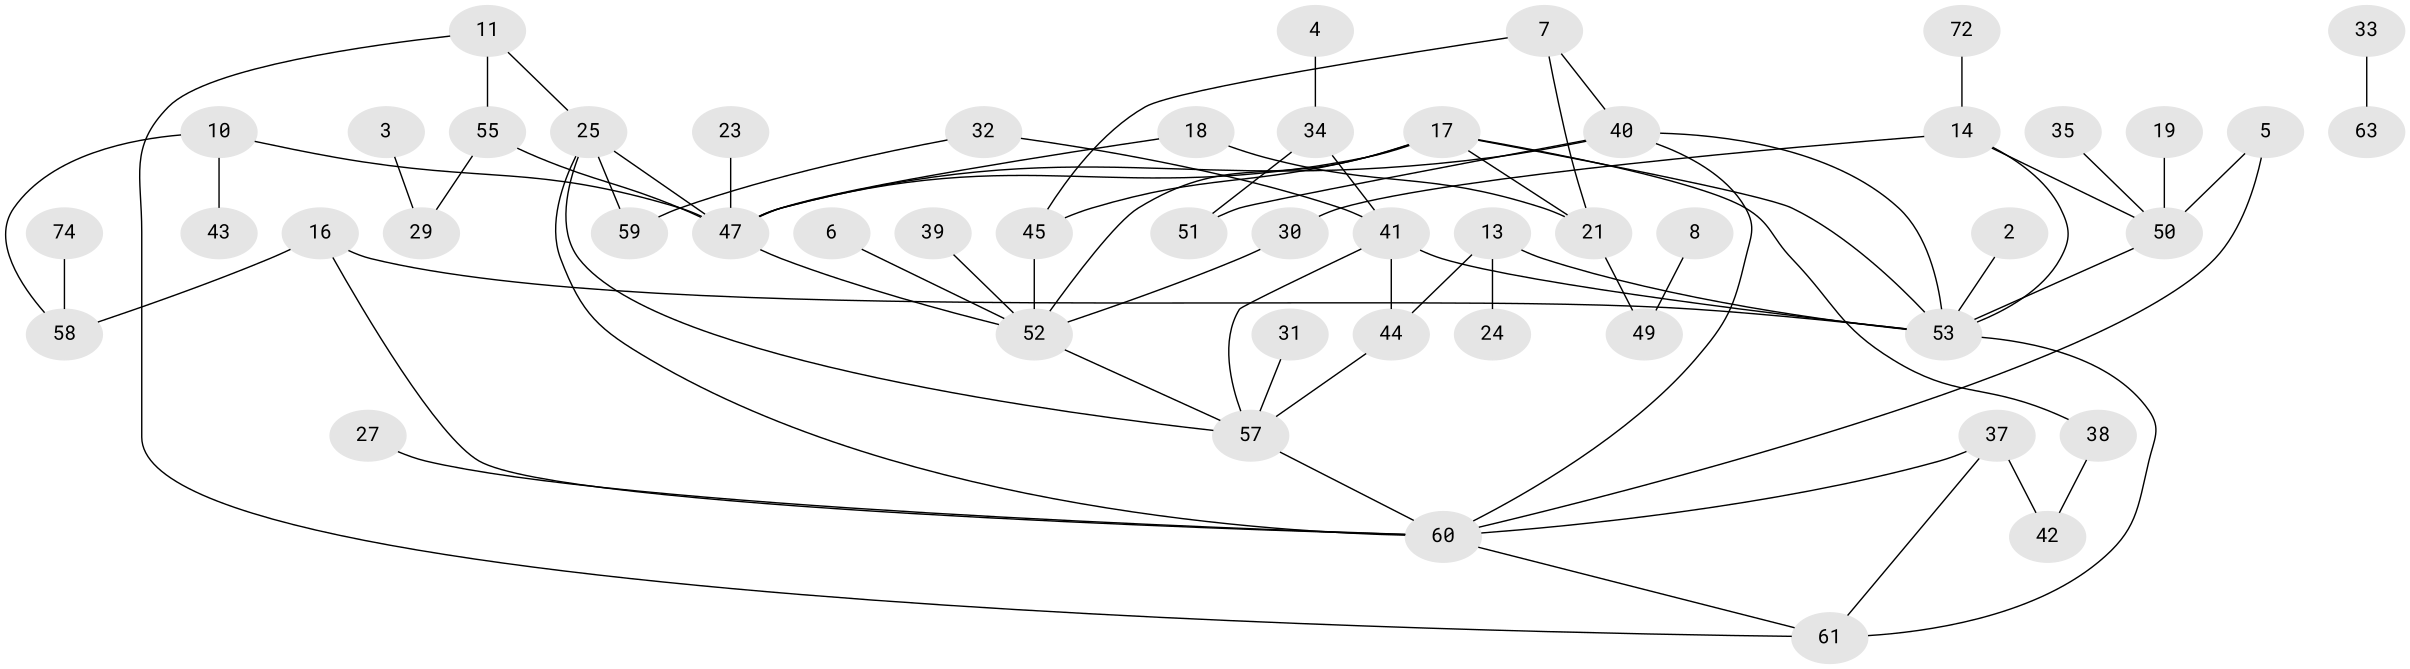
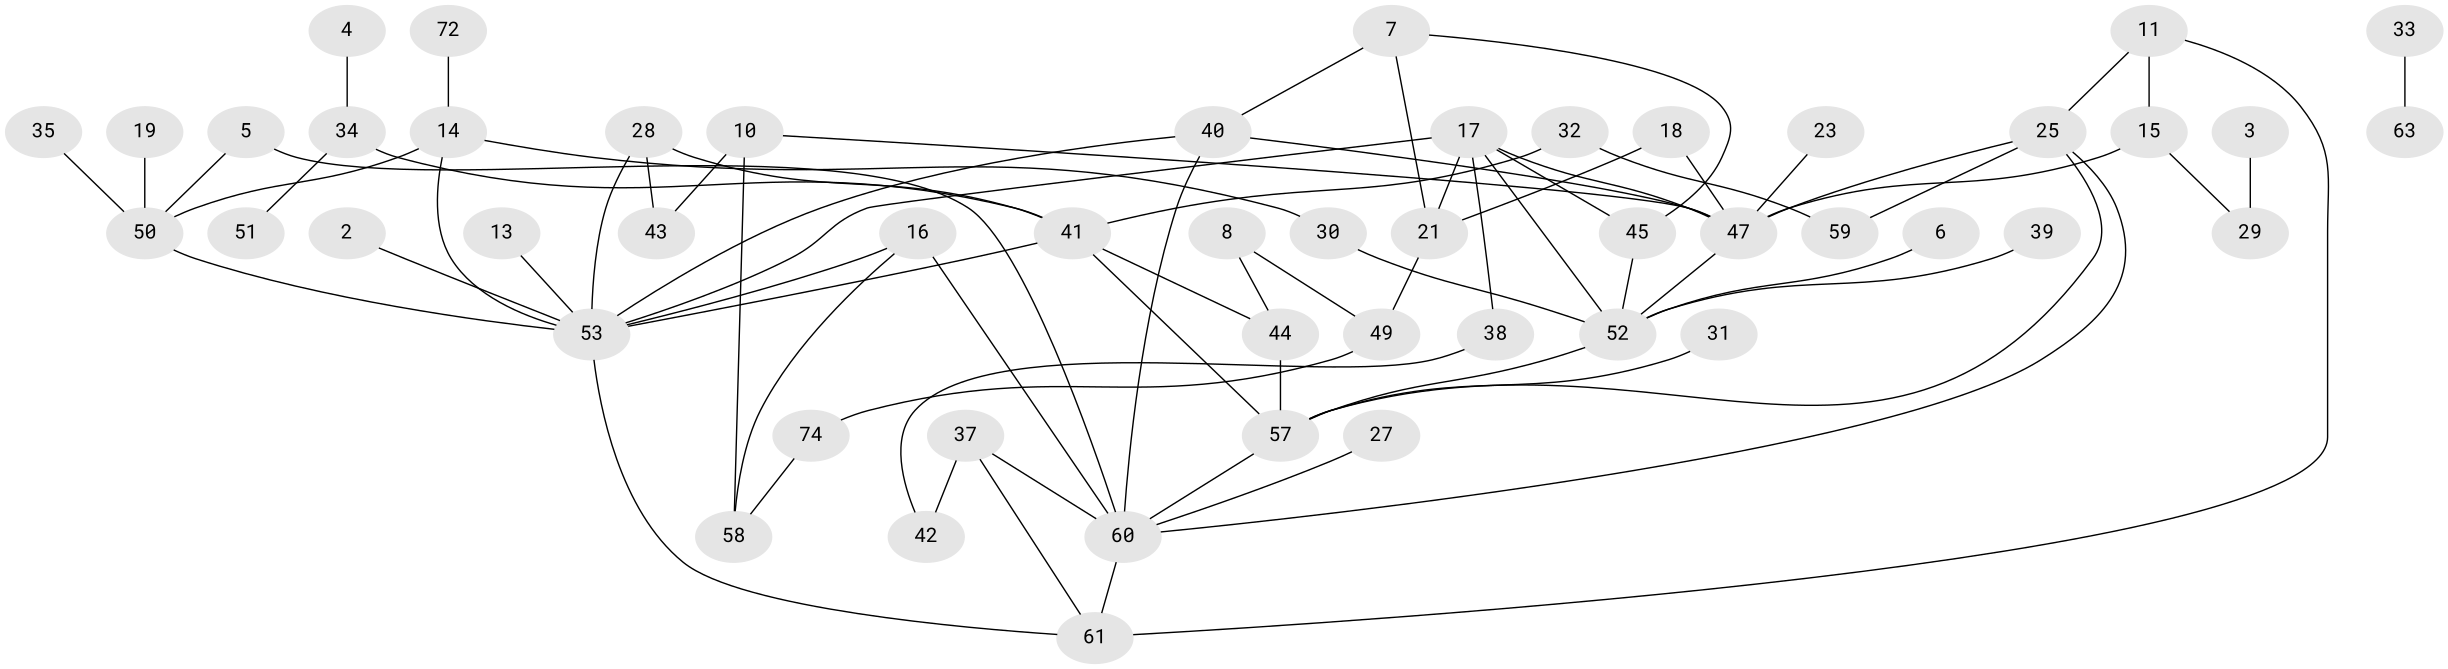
(488, 132) -> (2149, 132)
none -> (644, 132)
(1336, 188) -> none
(1442, 284) -> (1254, 284)
(1492, 335) -> none
none -> (1097, 387)
